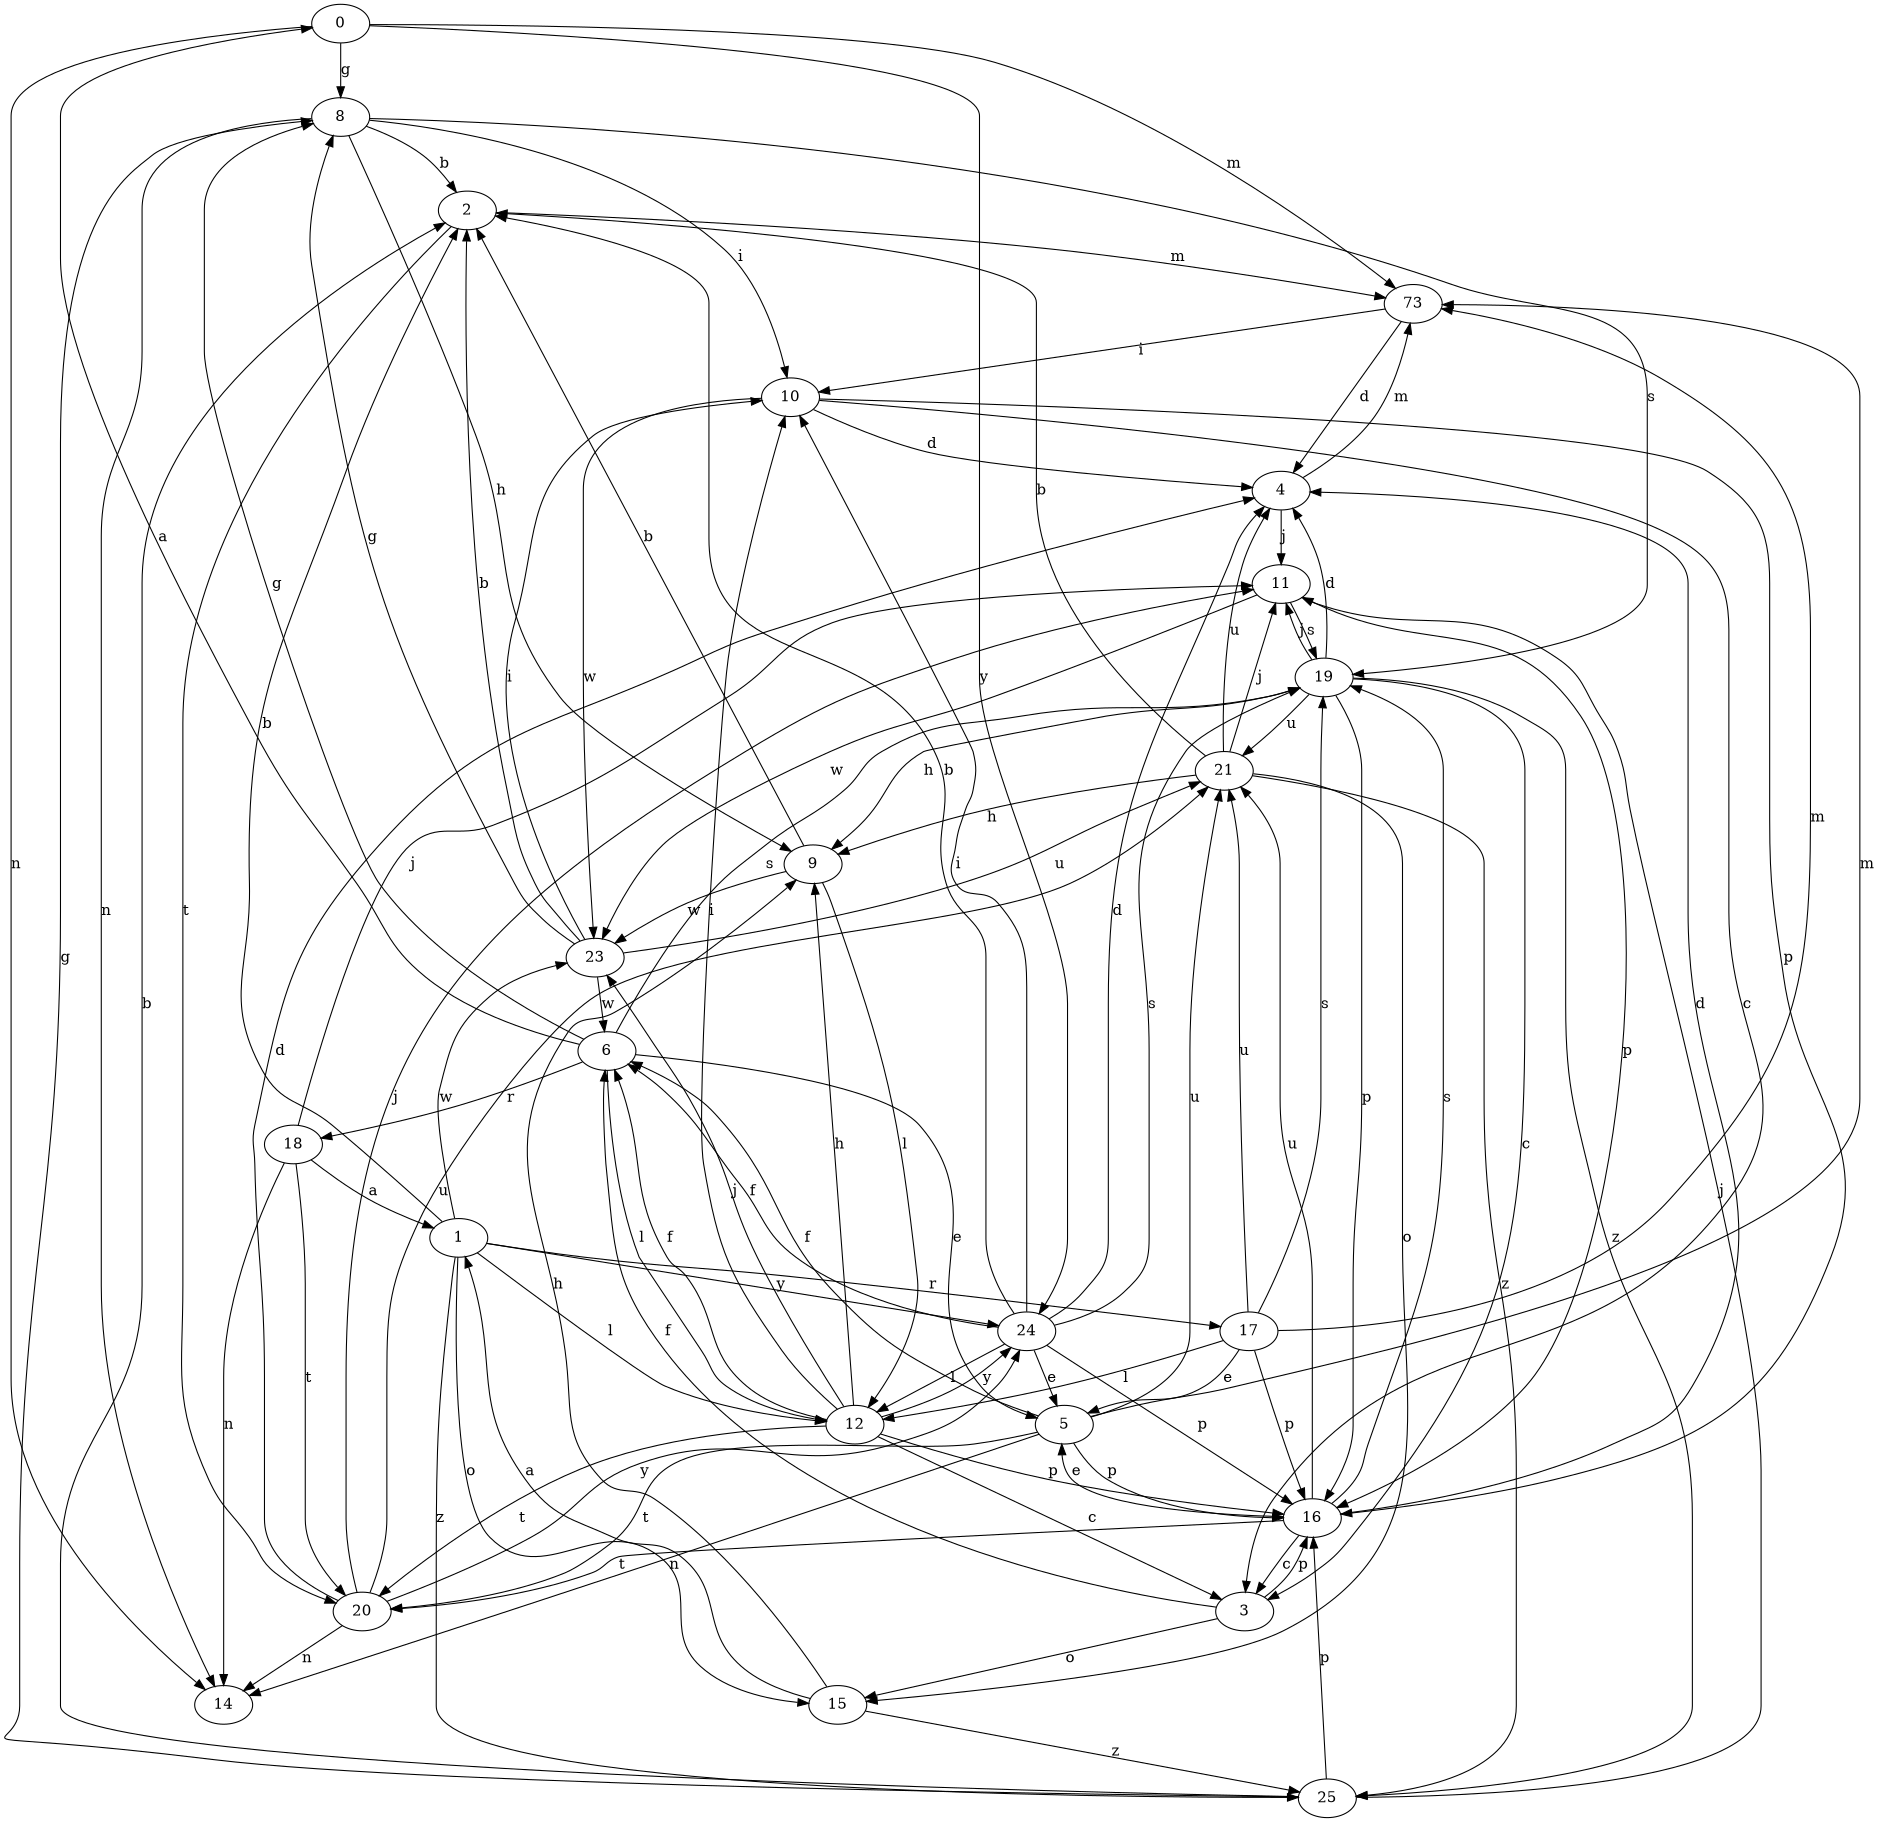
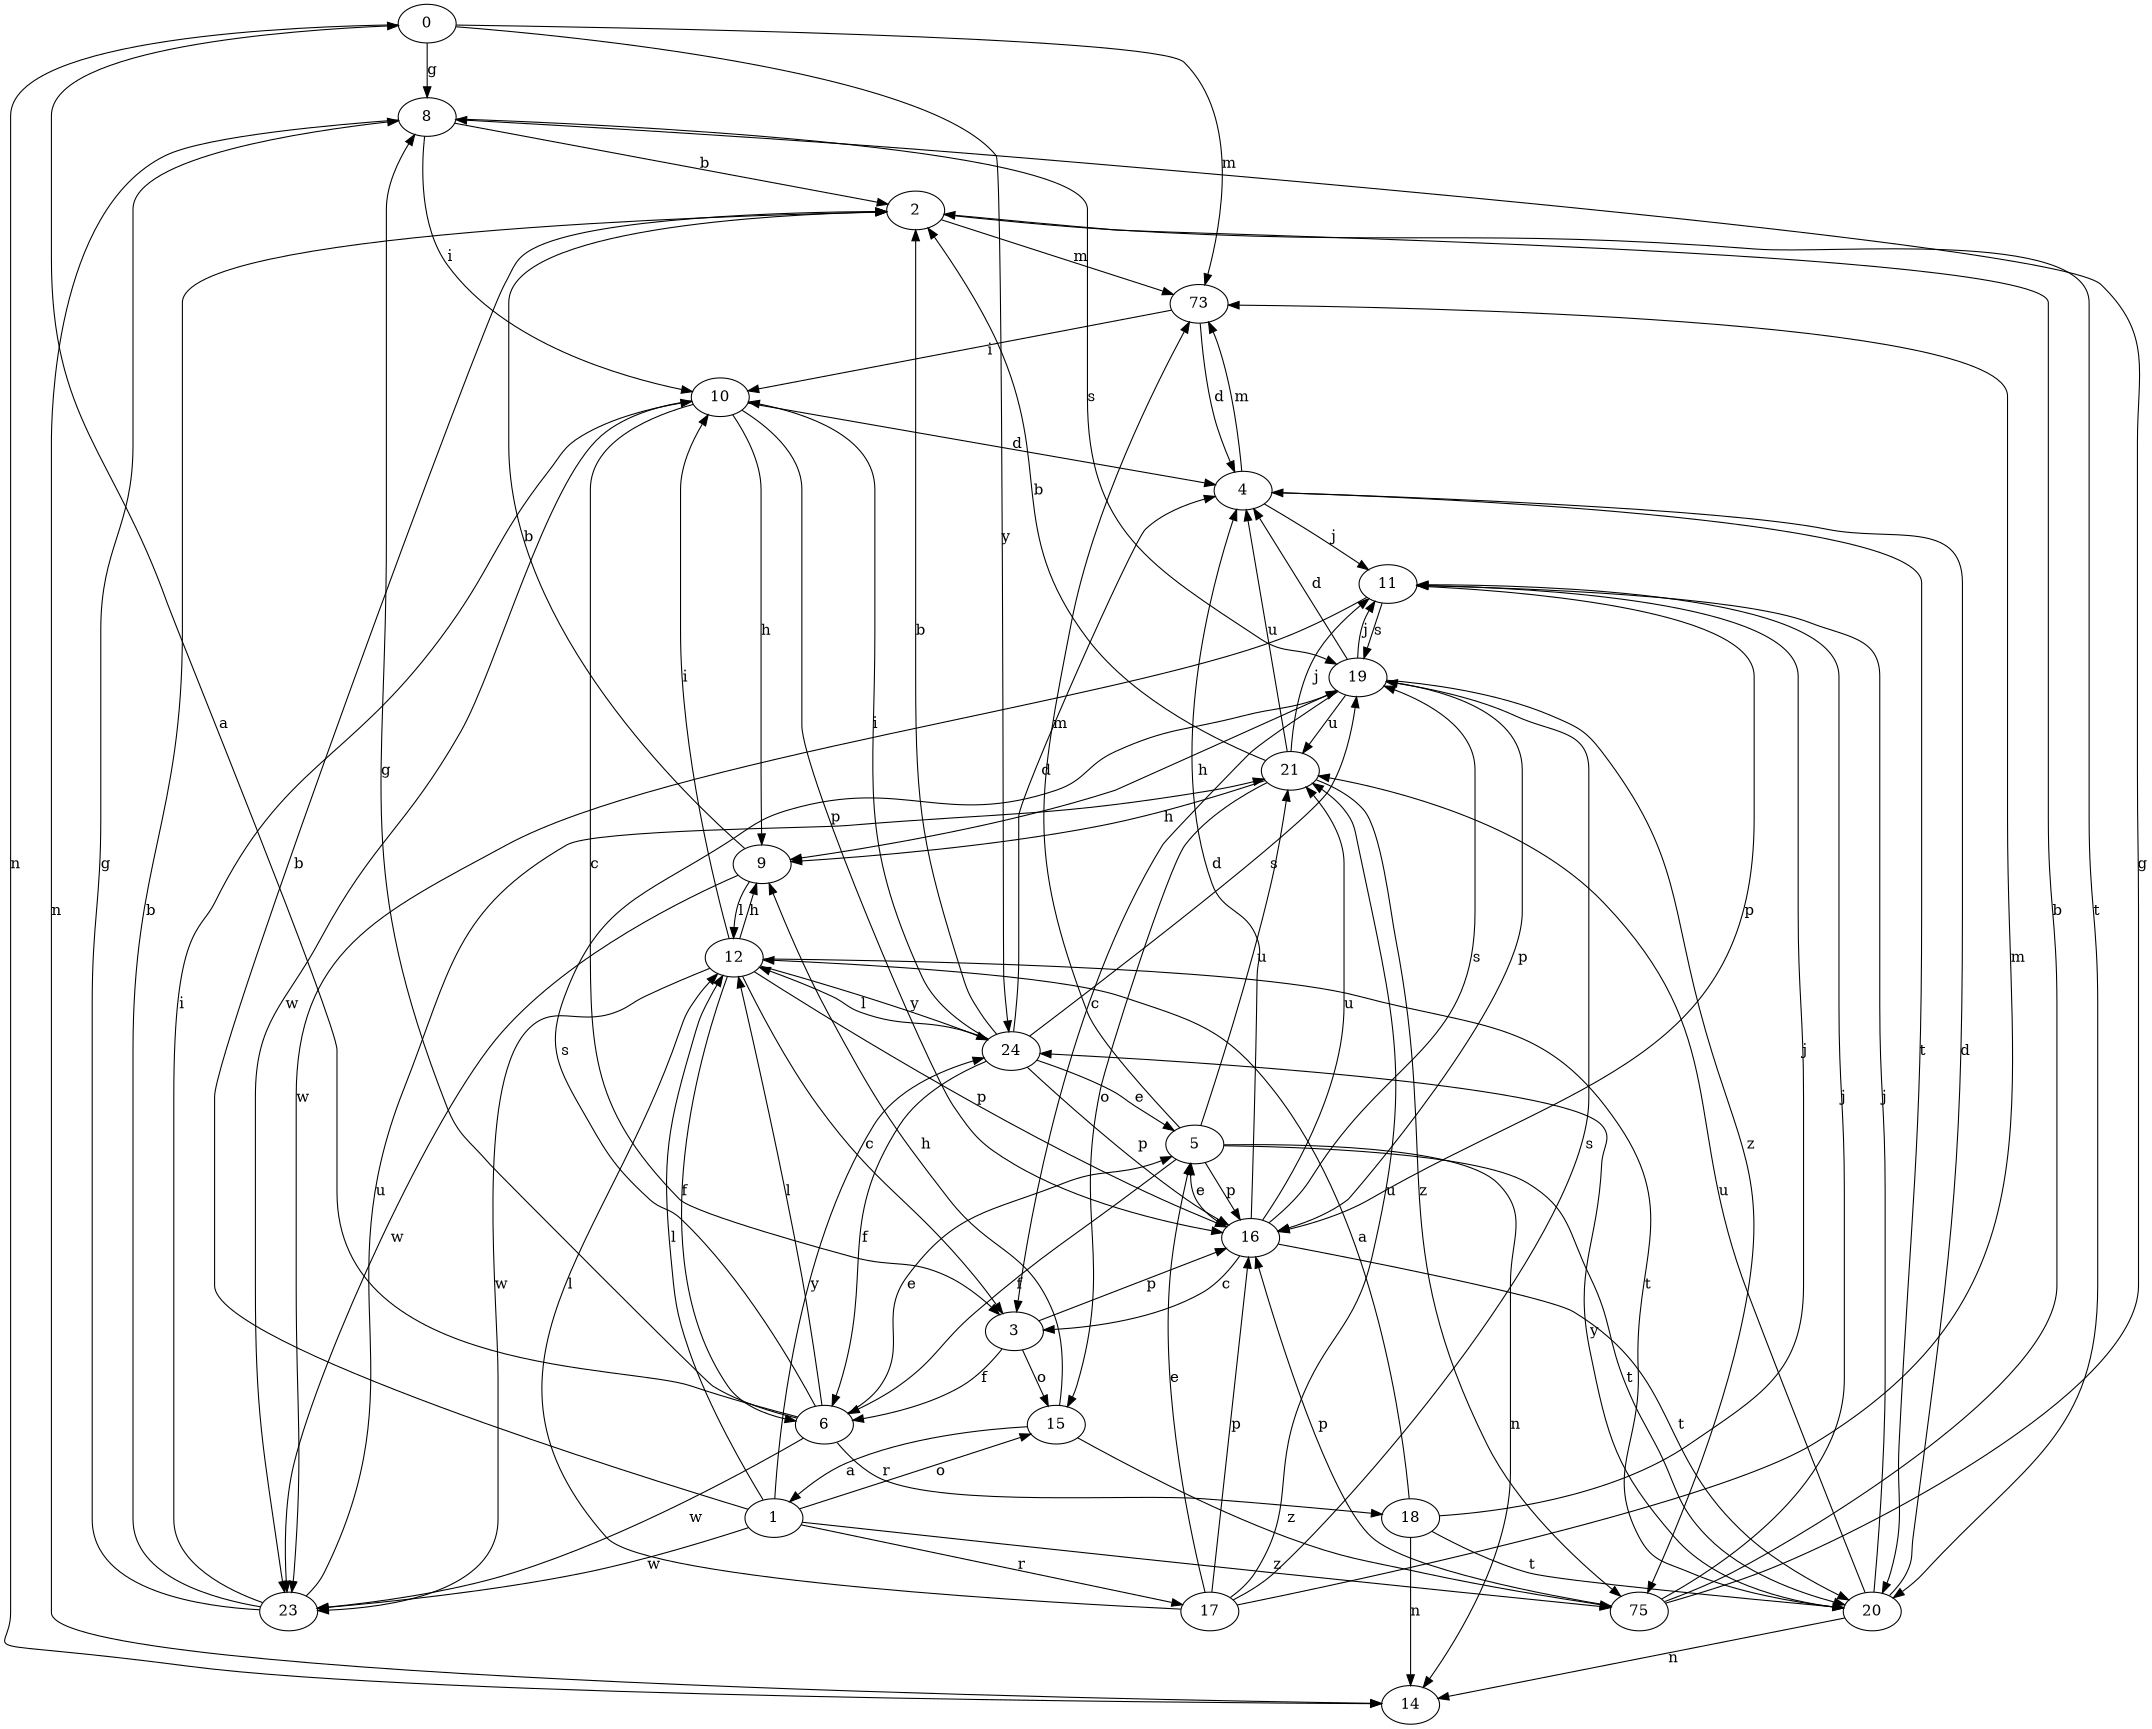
(502, 542) -> (761, 621)
none -> (1922, 752)
(601, 1001) -> (575, 1550)
(735, 1191) -> (502, 1285)
(370, 1200) -> (1241, 1054)
(1327, 1798) -> (1639, 1611)
